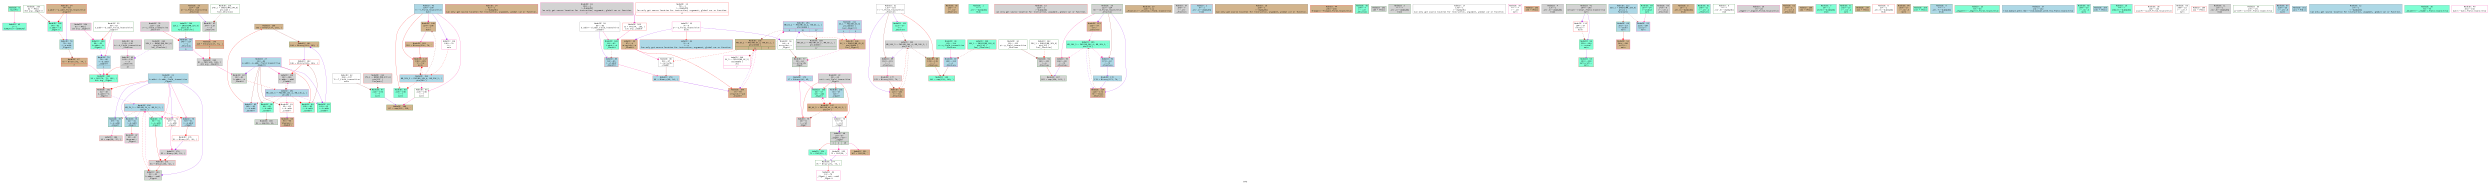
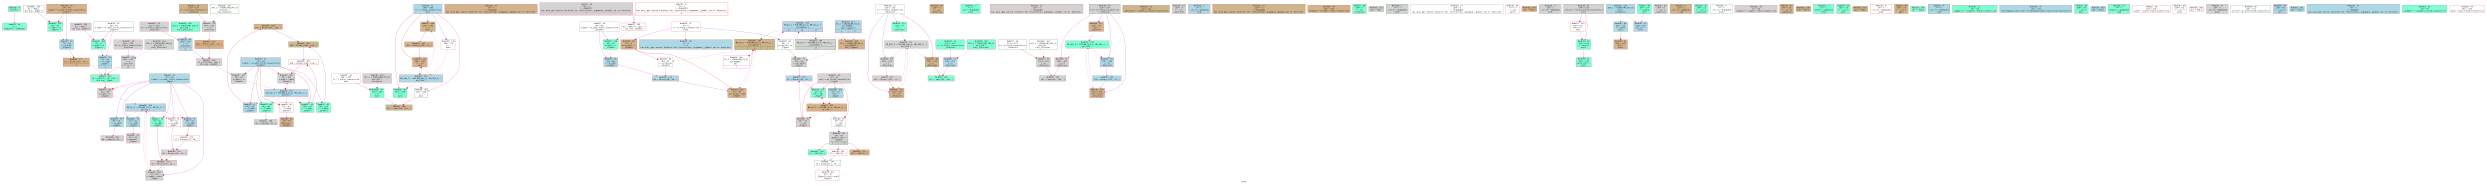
(850, 24) -> (848, 24)
